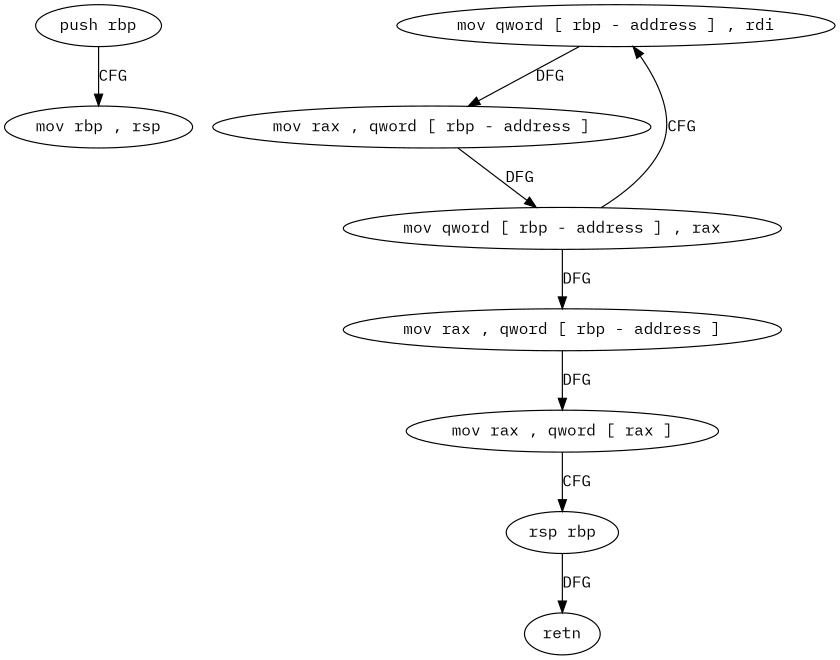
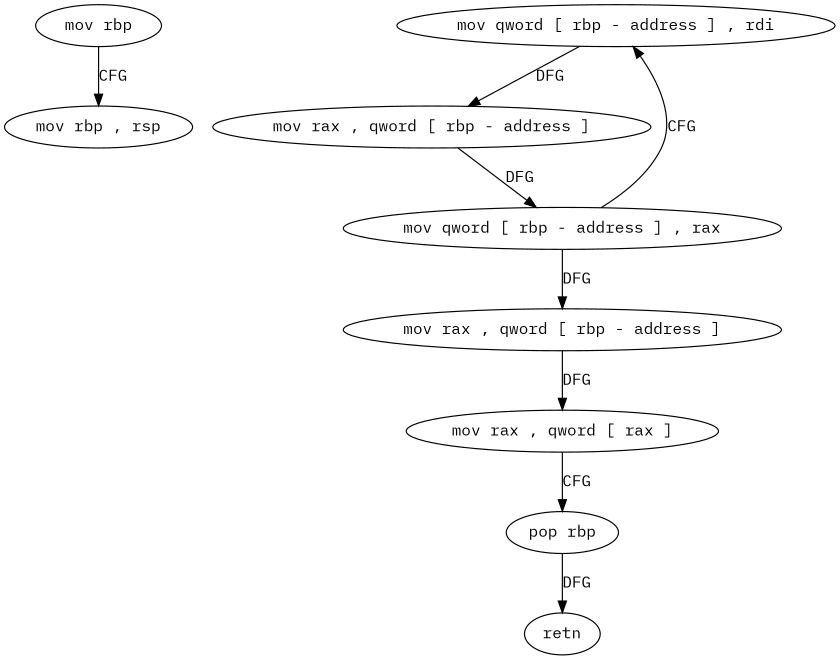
(99, 26) -> (99, 26)
(562, 533) -> (562, 533)
